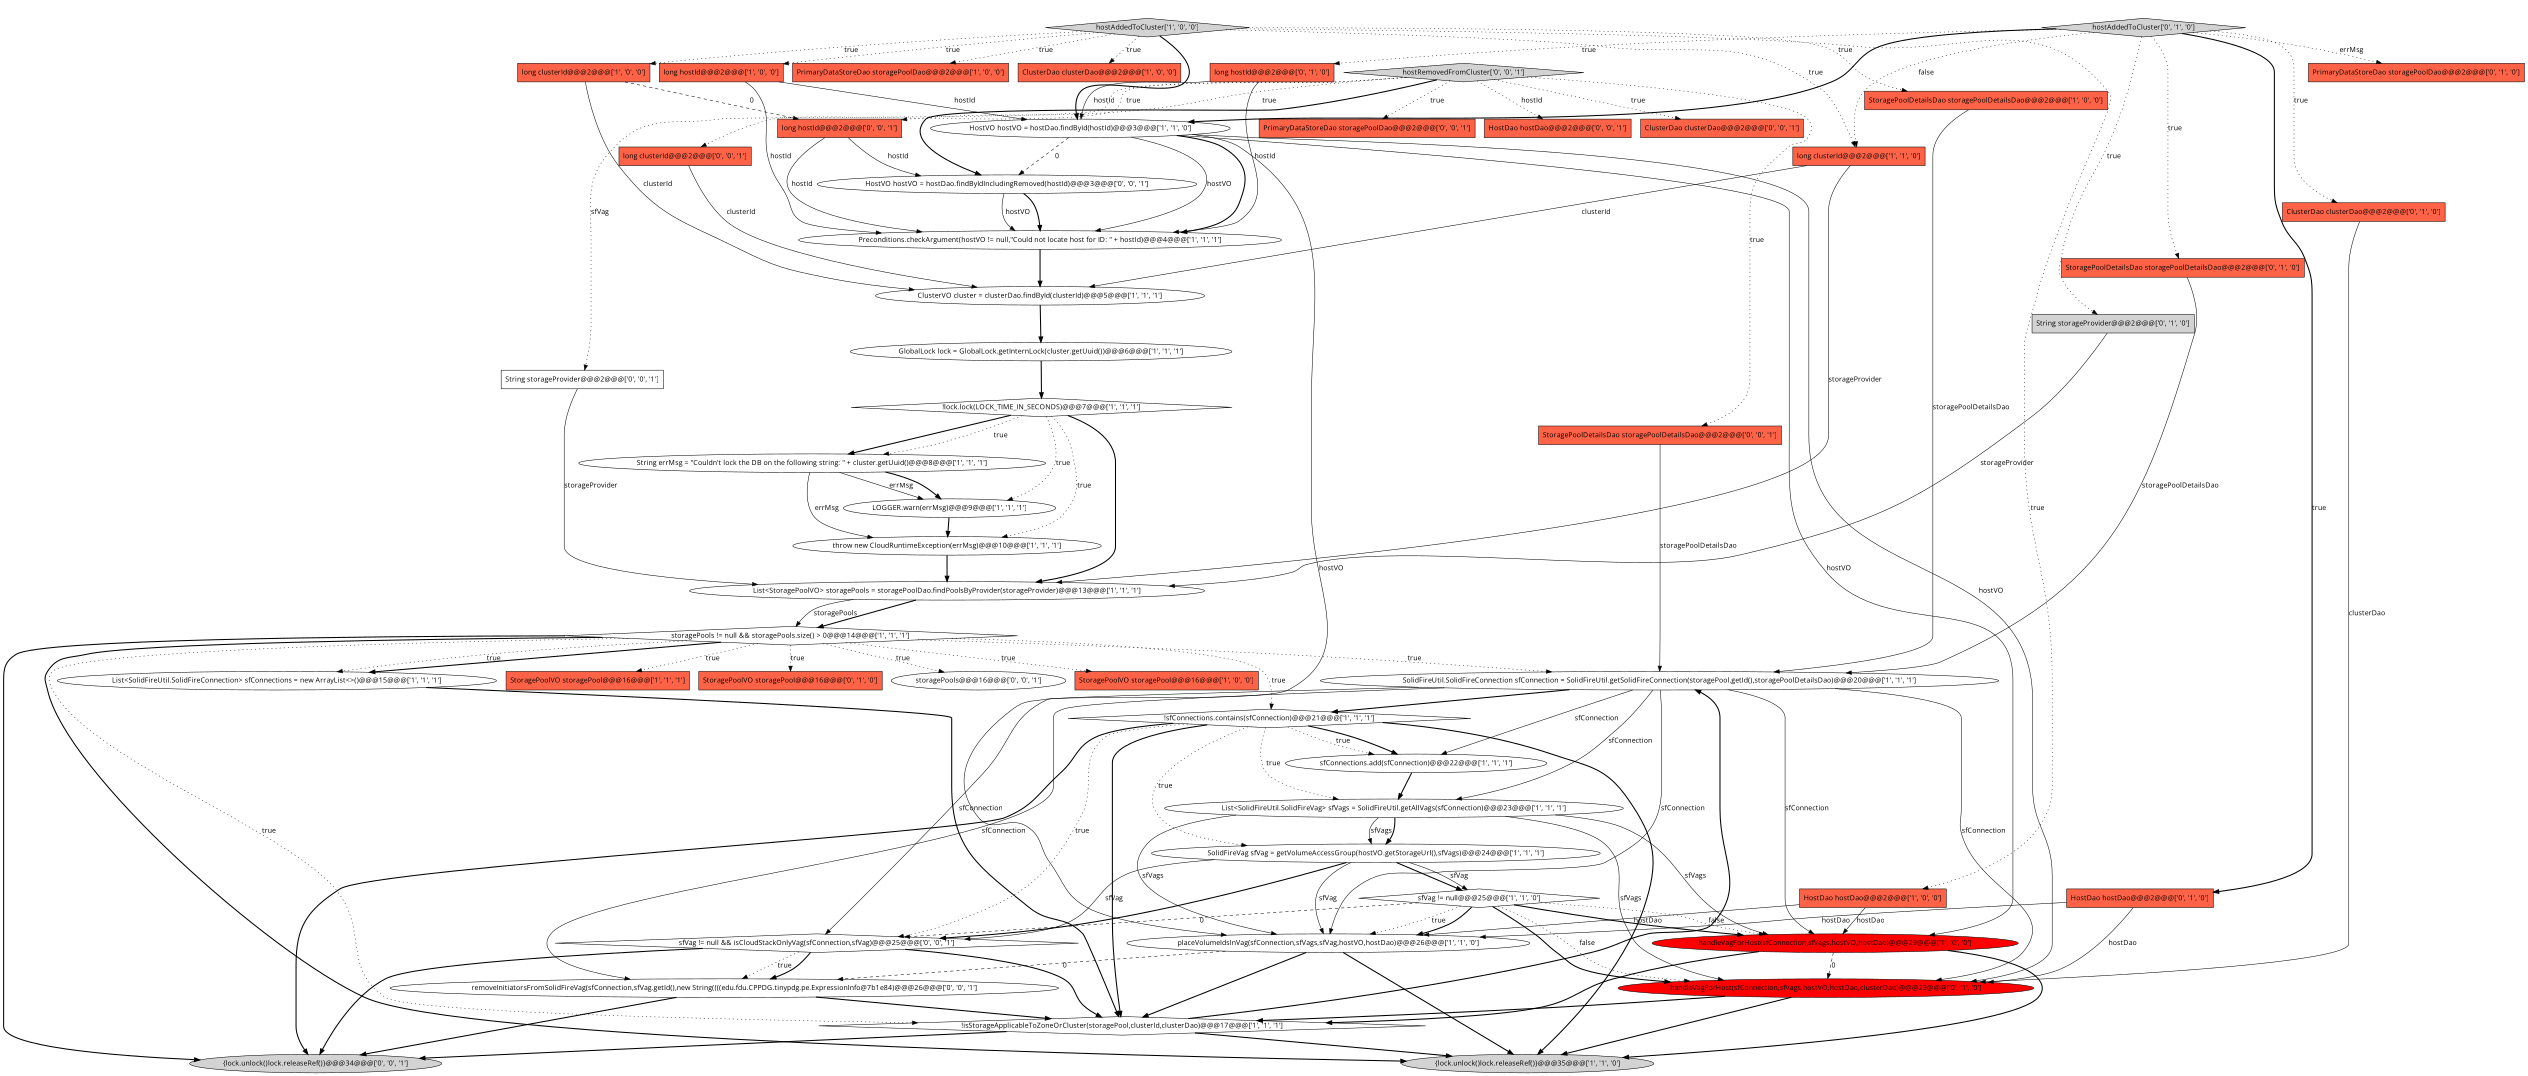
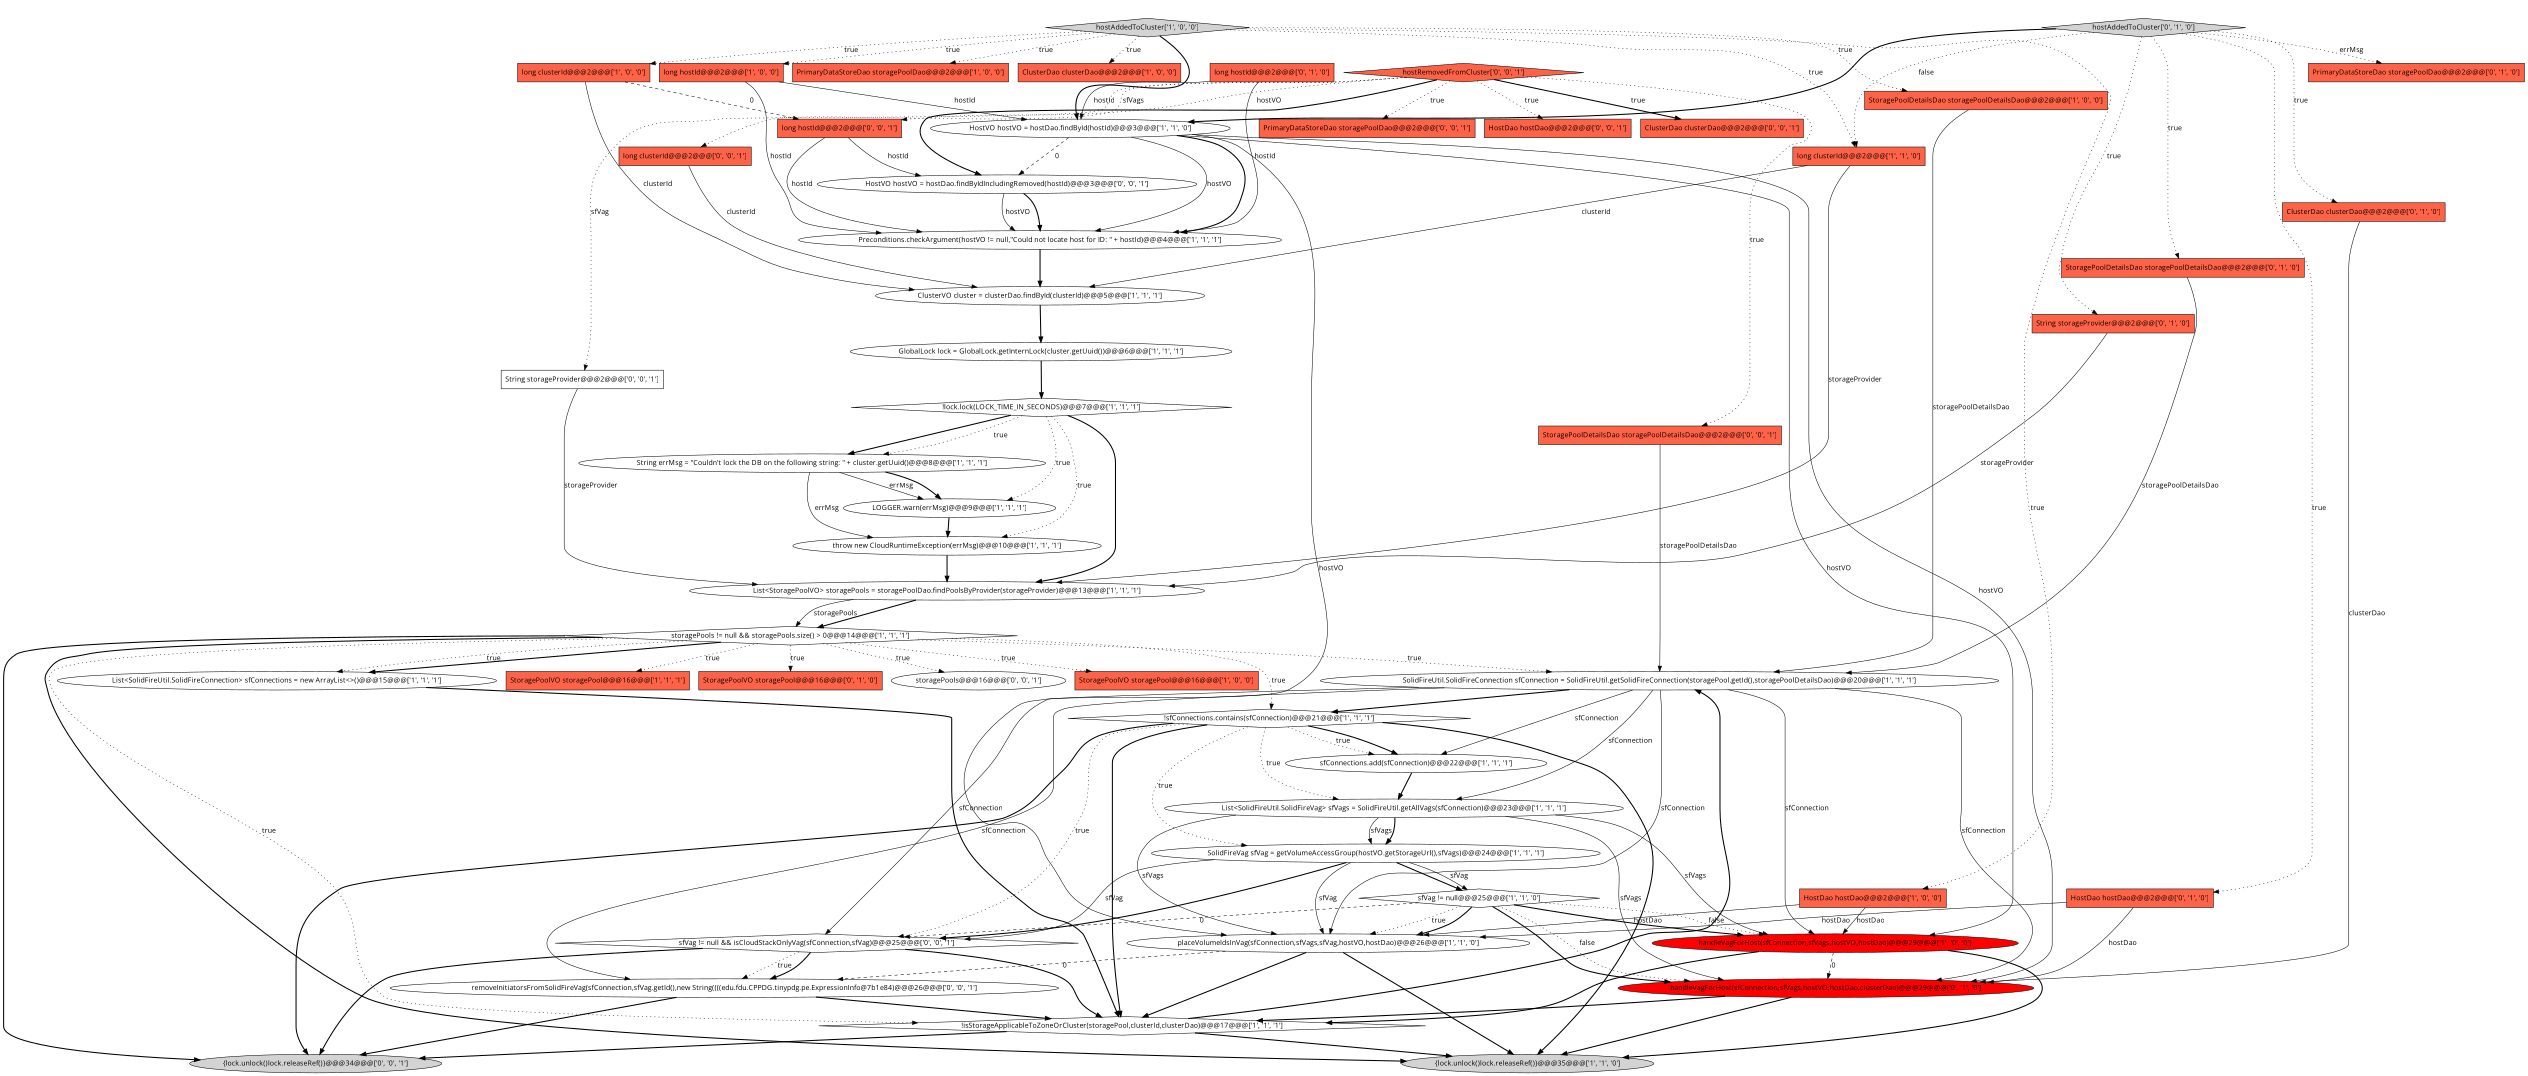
(1700, 41) -> none
(1464, 73) -> (1464, 73)
(1585, 99) -> (1585, 99)
(1134, 100) -> (1134, 100)
(1269, 100) -> (1269, 100)
(1532, 100) -> (1532, 100)
(2113, 324) -> (2113, 324)
(2312, 459) -> (2312, 459)
